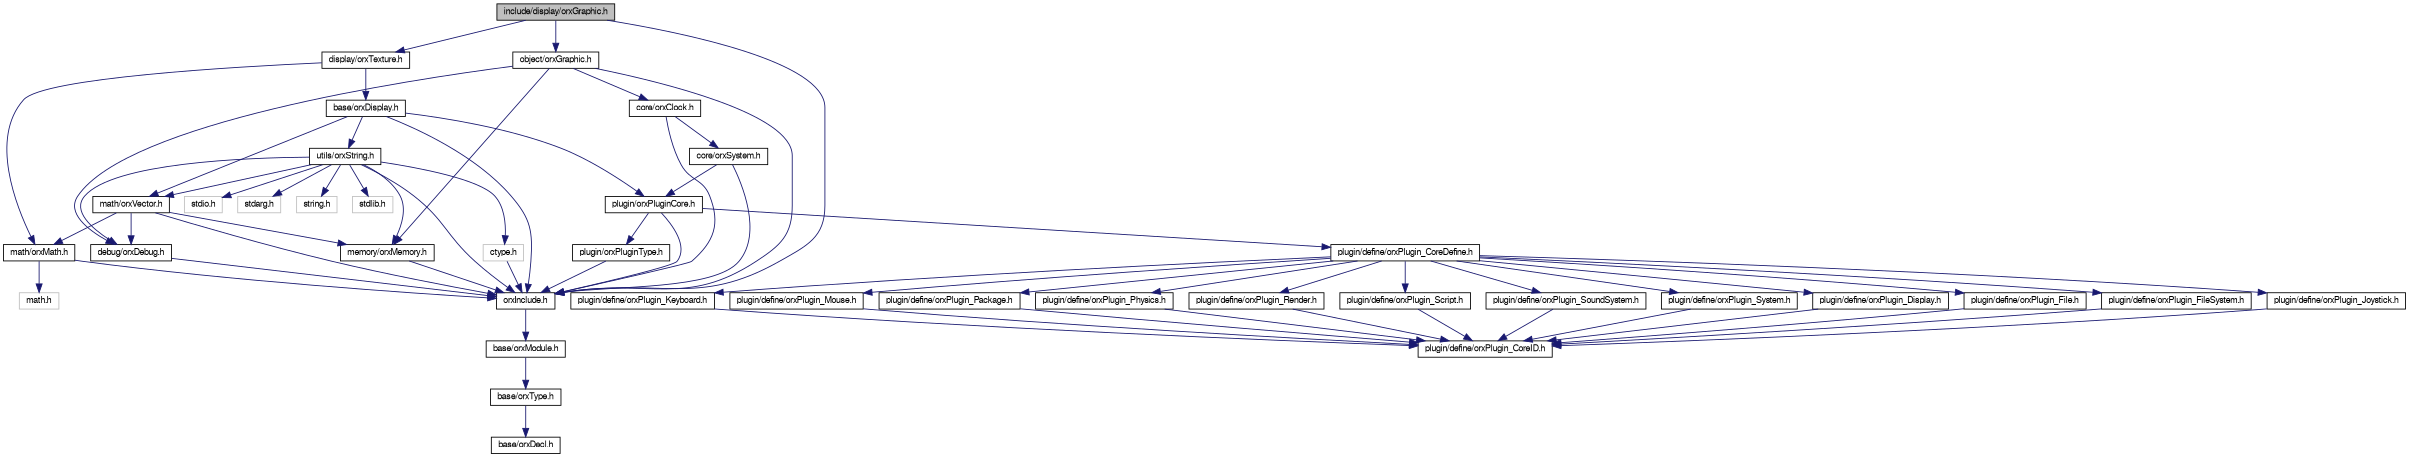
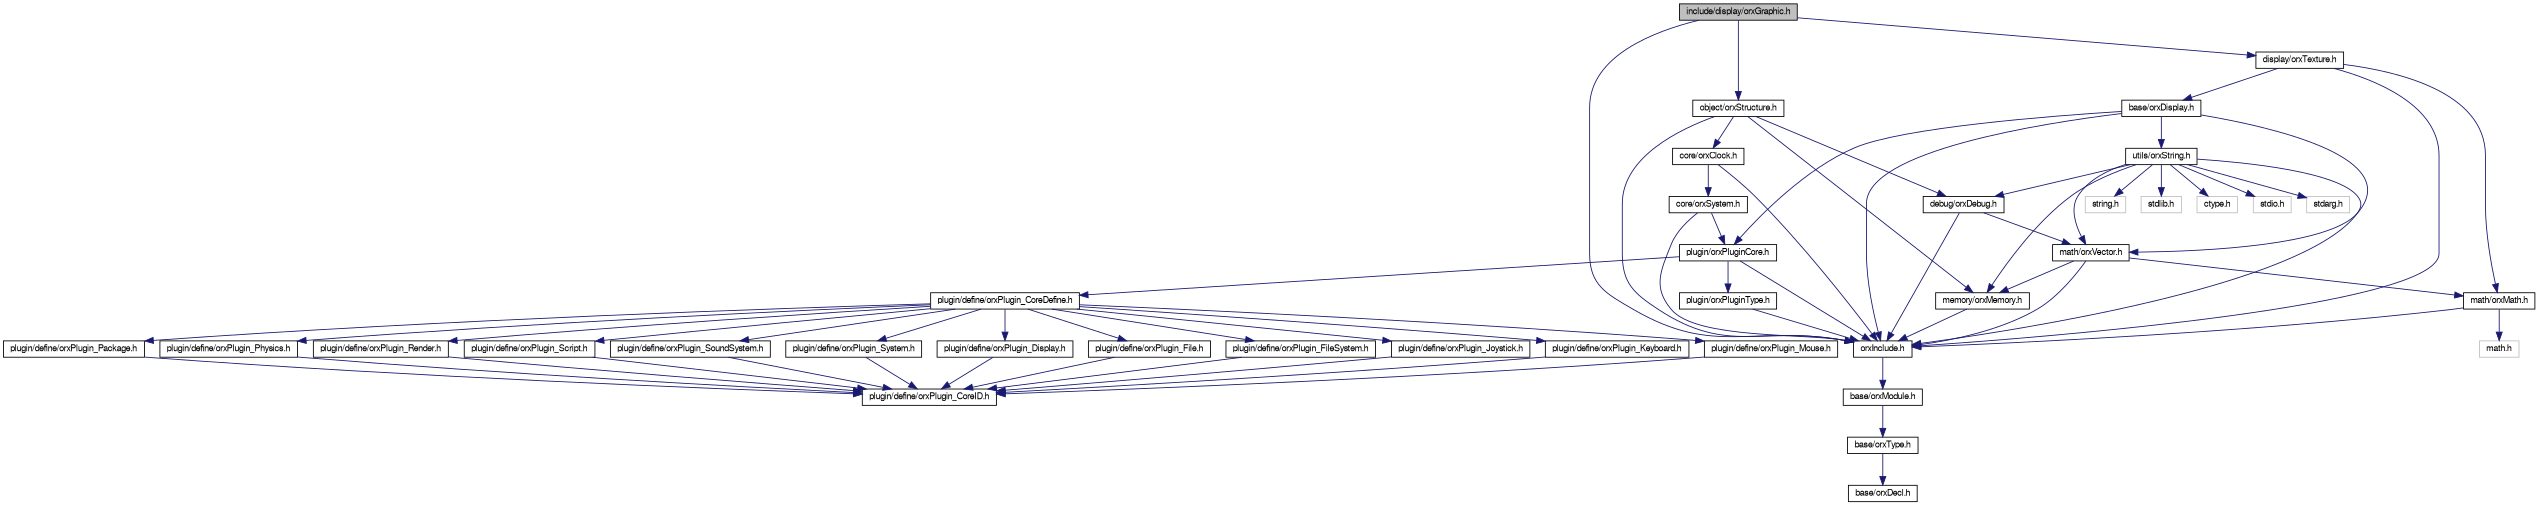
(556, 60) -> (1738, 108)
(131, 224) -> (2023, 227)
(513, 273) -> (2307, 304)
